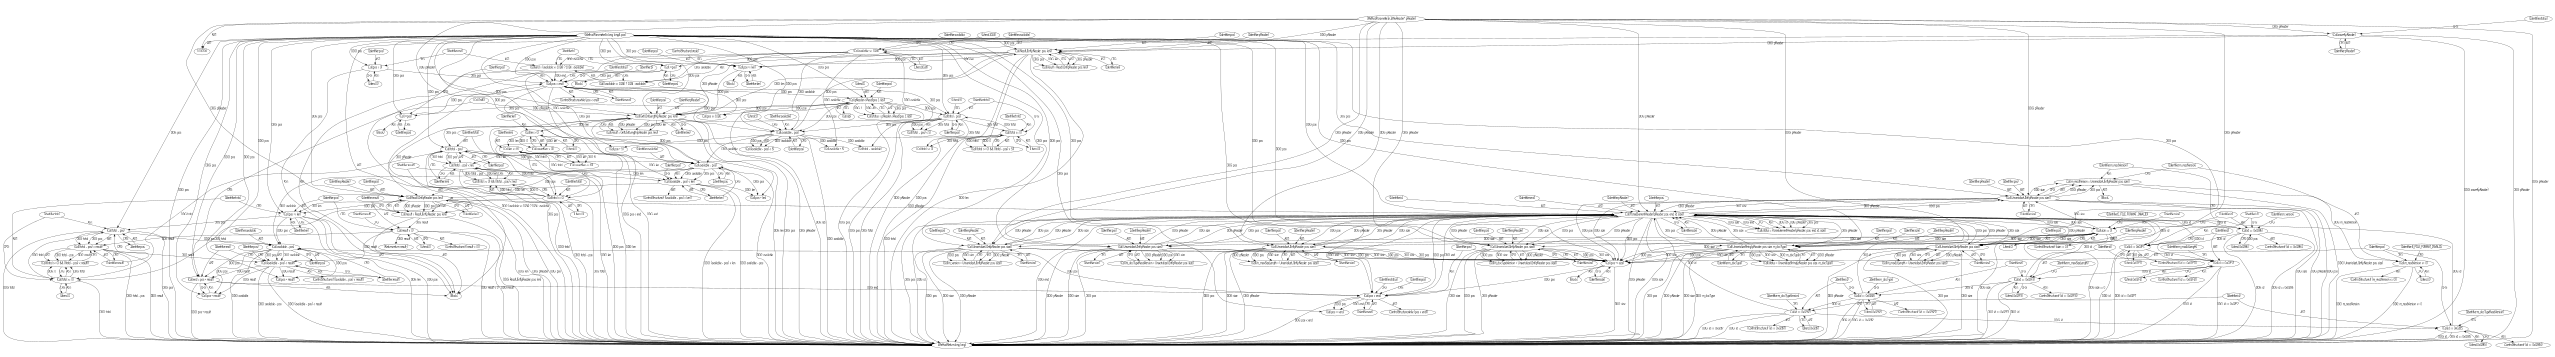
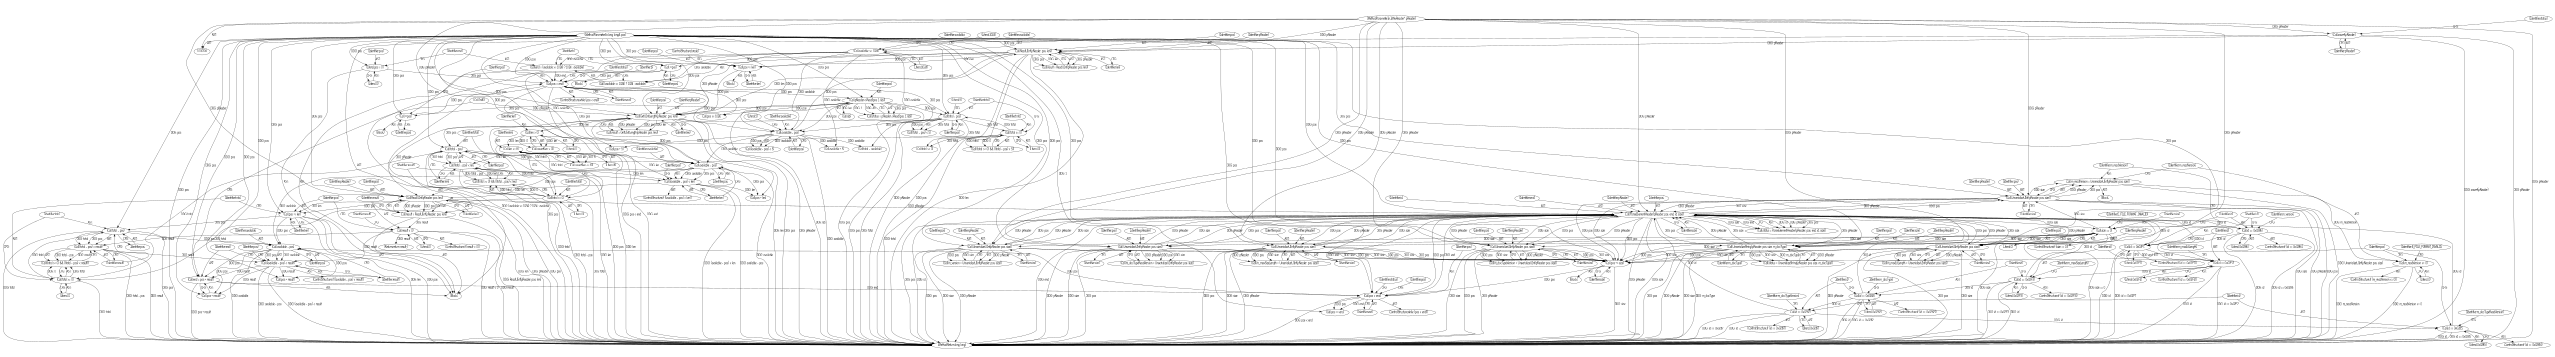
(375, 68) -> (375, 68)
(860, 84) -> none
(847, 109) -> (847, 109)
none -> (611, 166)
(1063, 174) -> (1063, 174)
(1896, 217) -> none
(2252, 239) -> (2252, 239)
(2137, 256) -> (2137, 256)
(2147, 256) -> (2147, 256)
